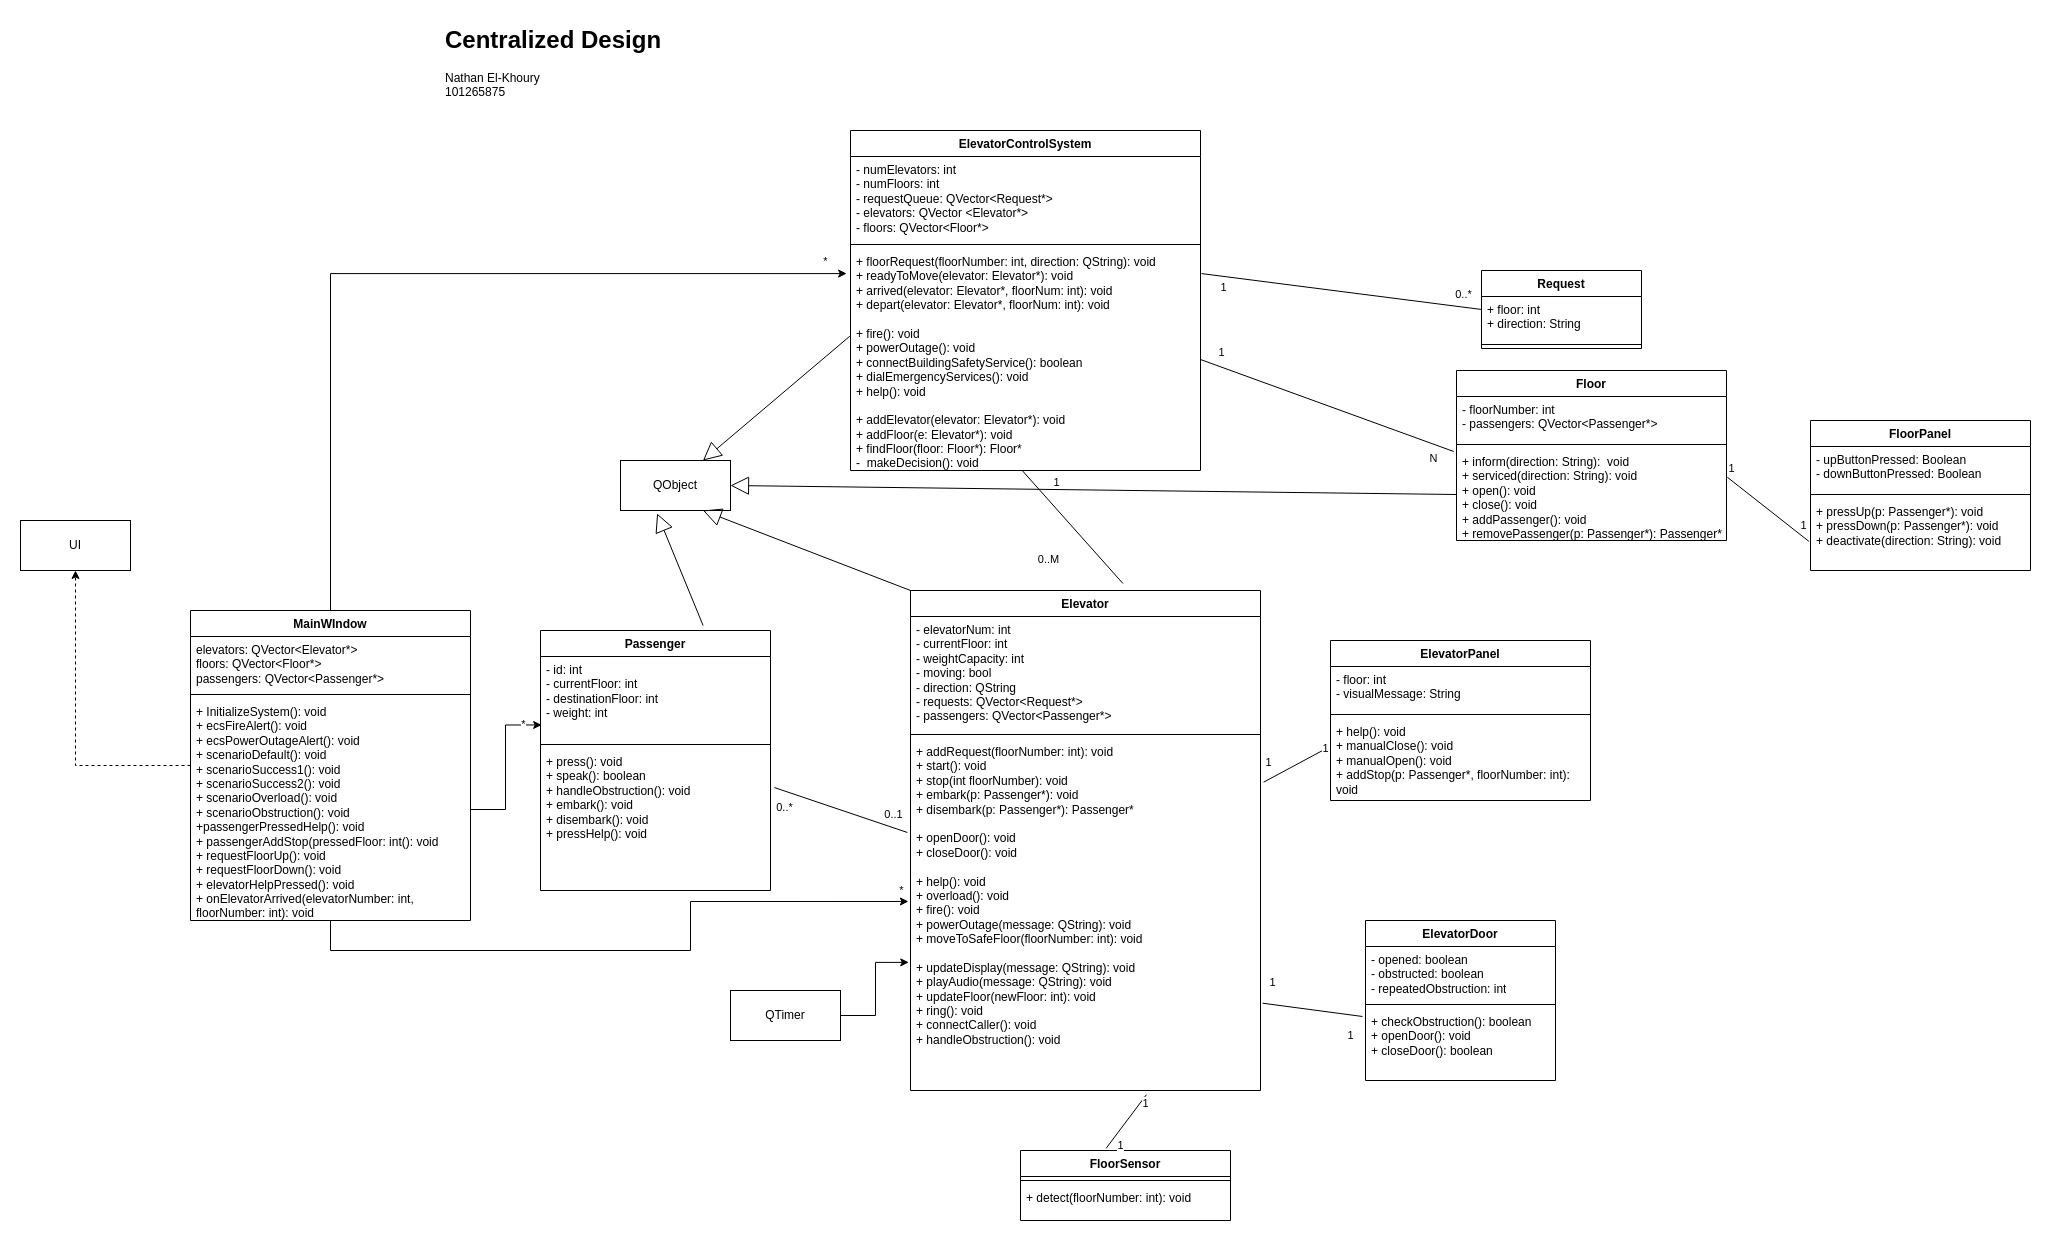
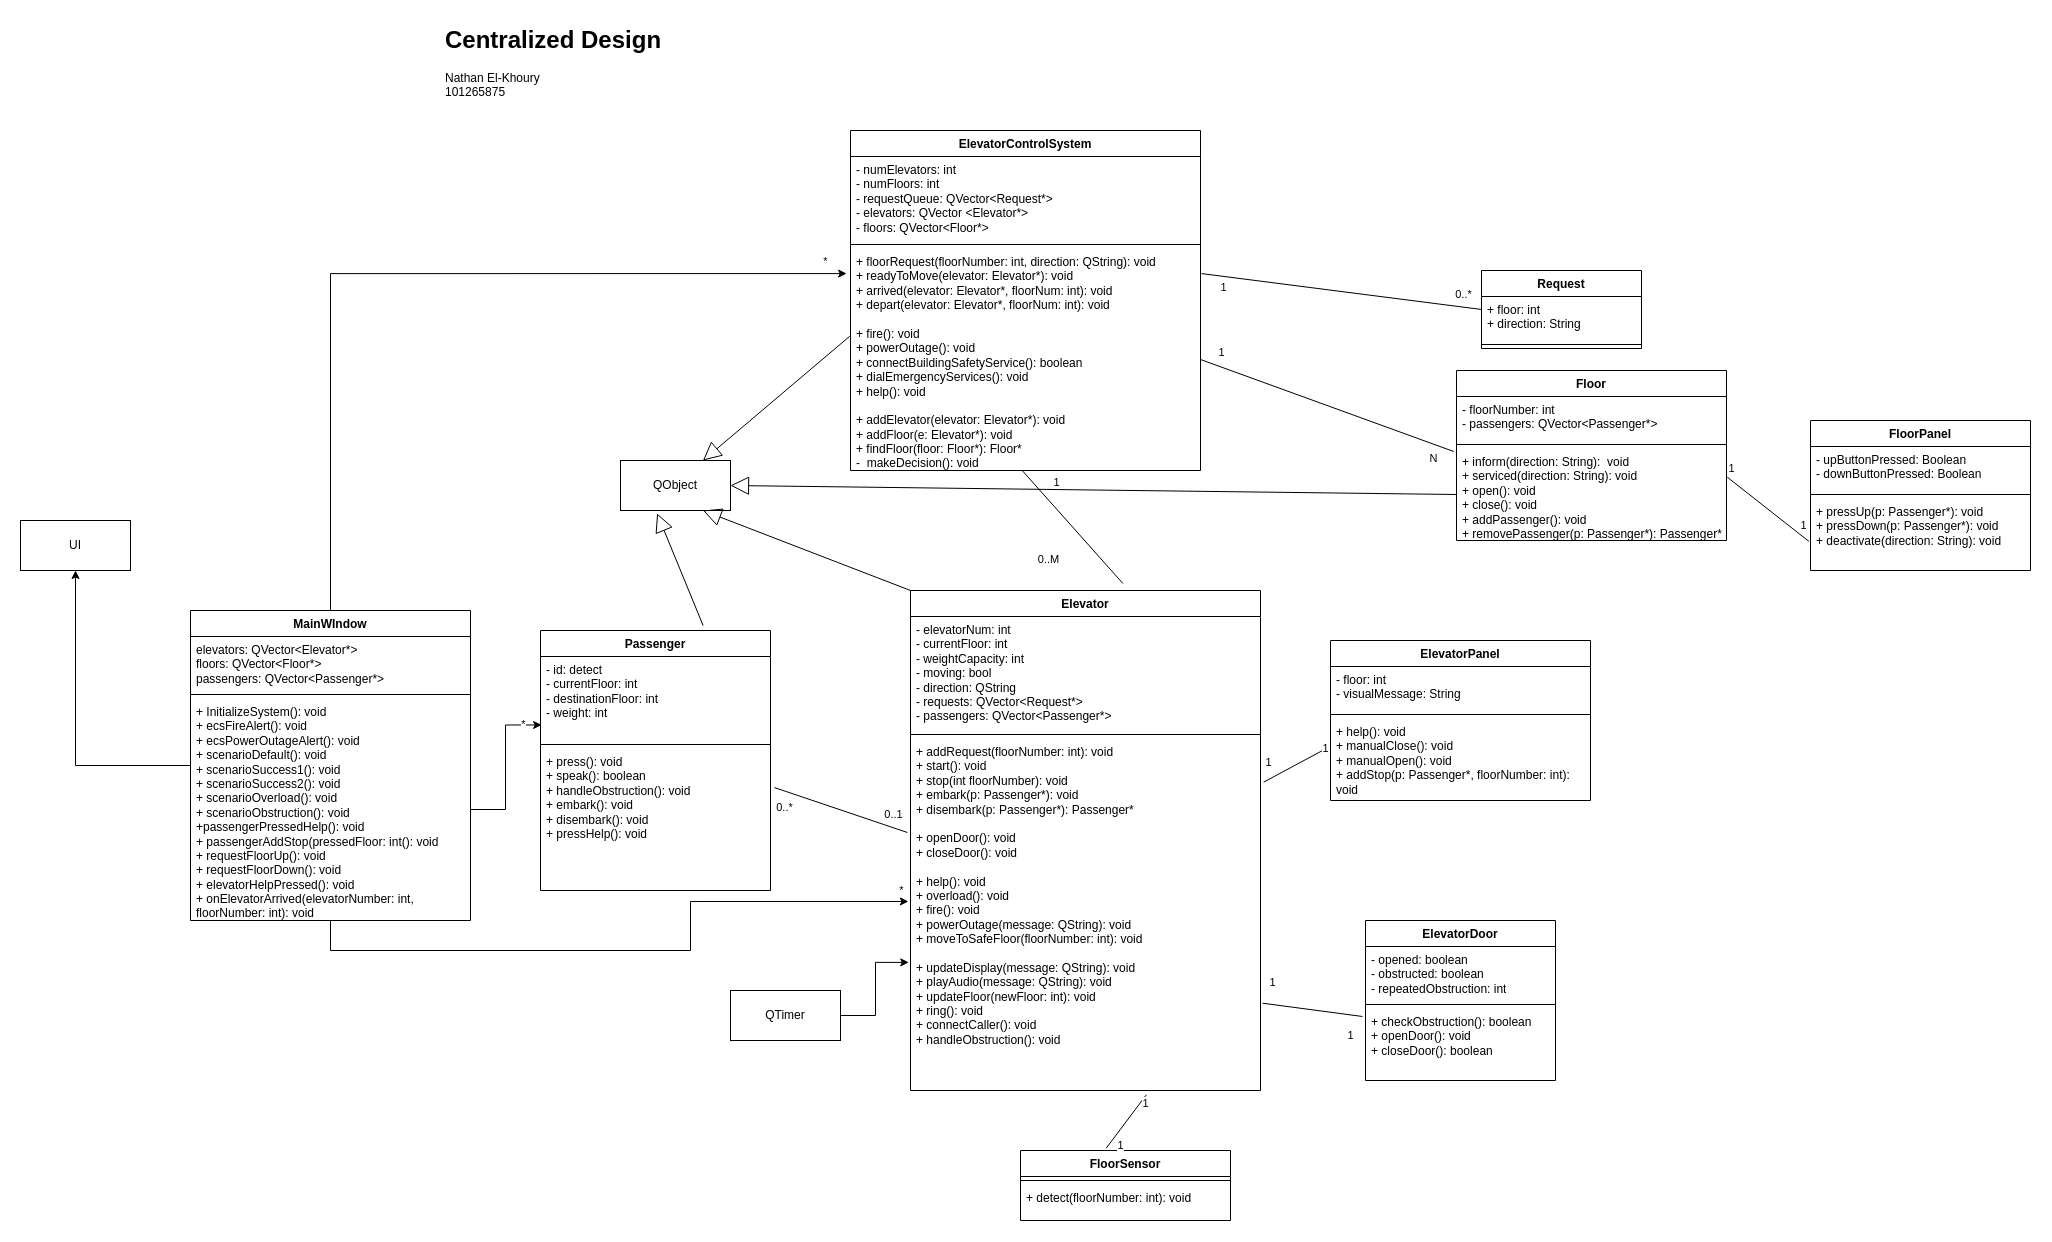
(613, 692) -> (613, 692)
(76, 728) -> (76, 728)
